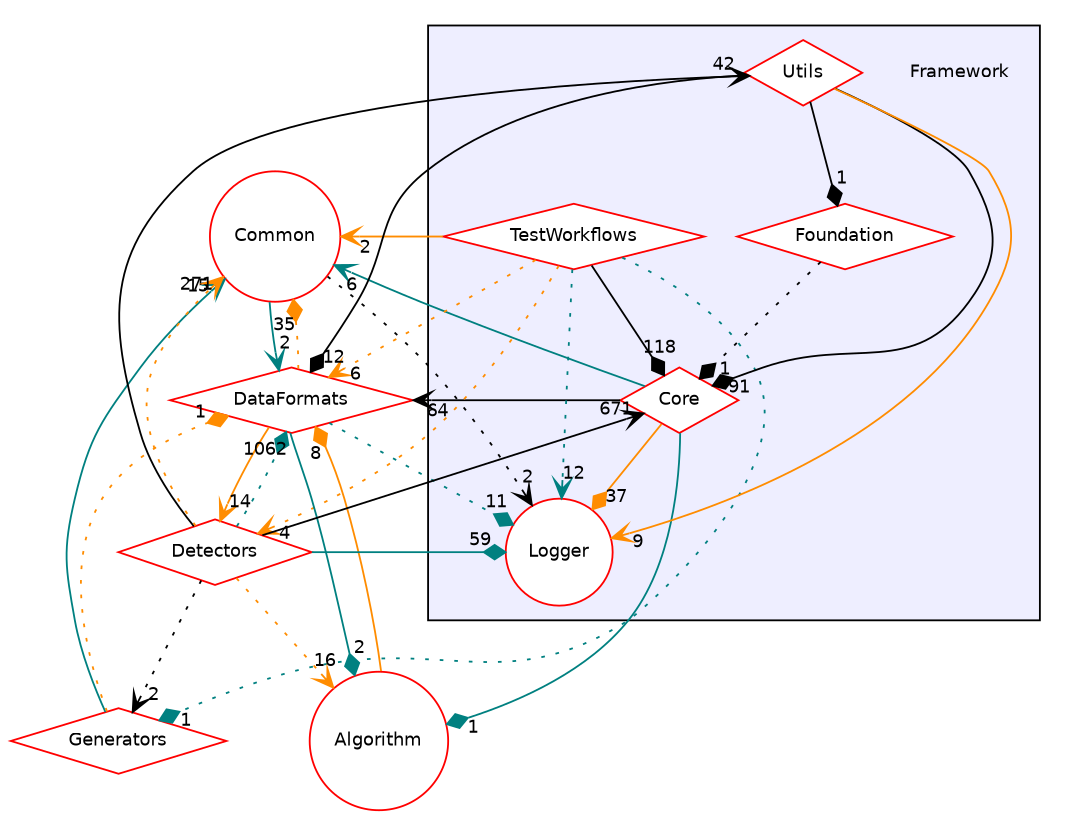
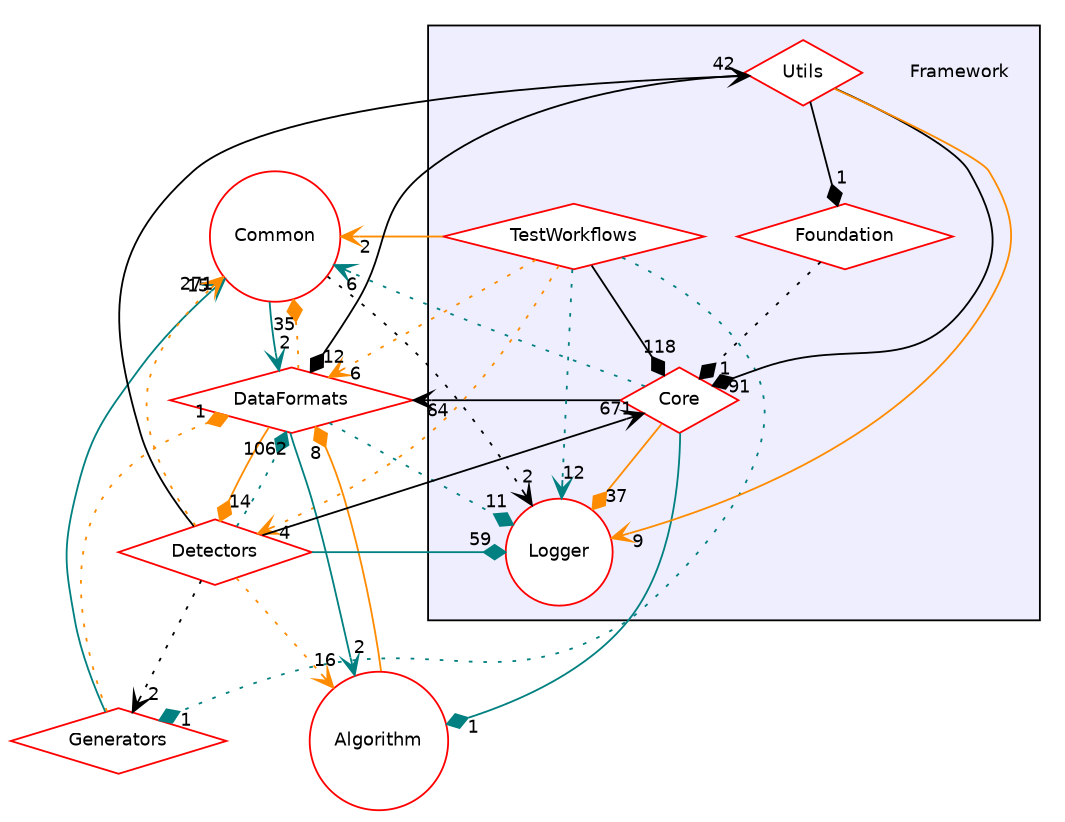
(497, 332) -> (497, 332)
(247, 465) -> (248, 463)
(322, 537) -> (322, 539)
